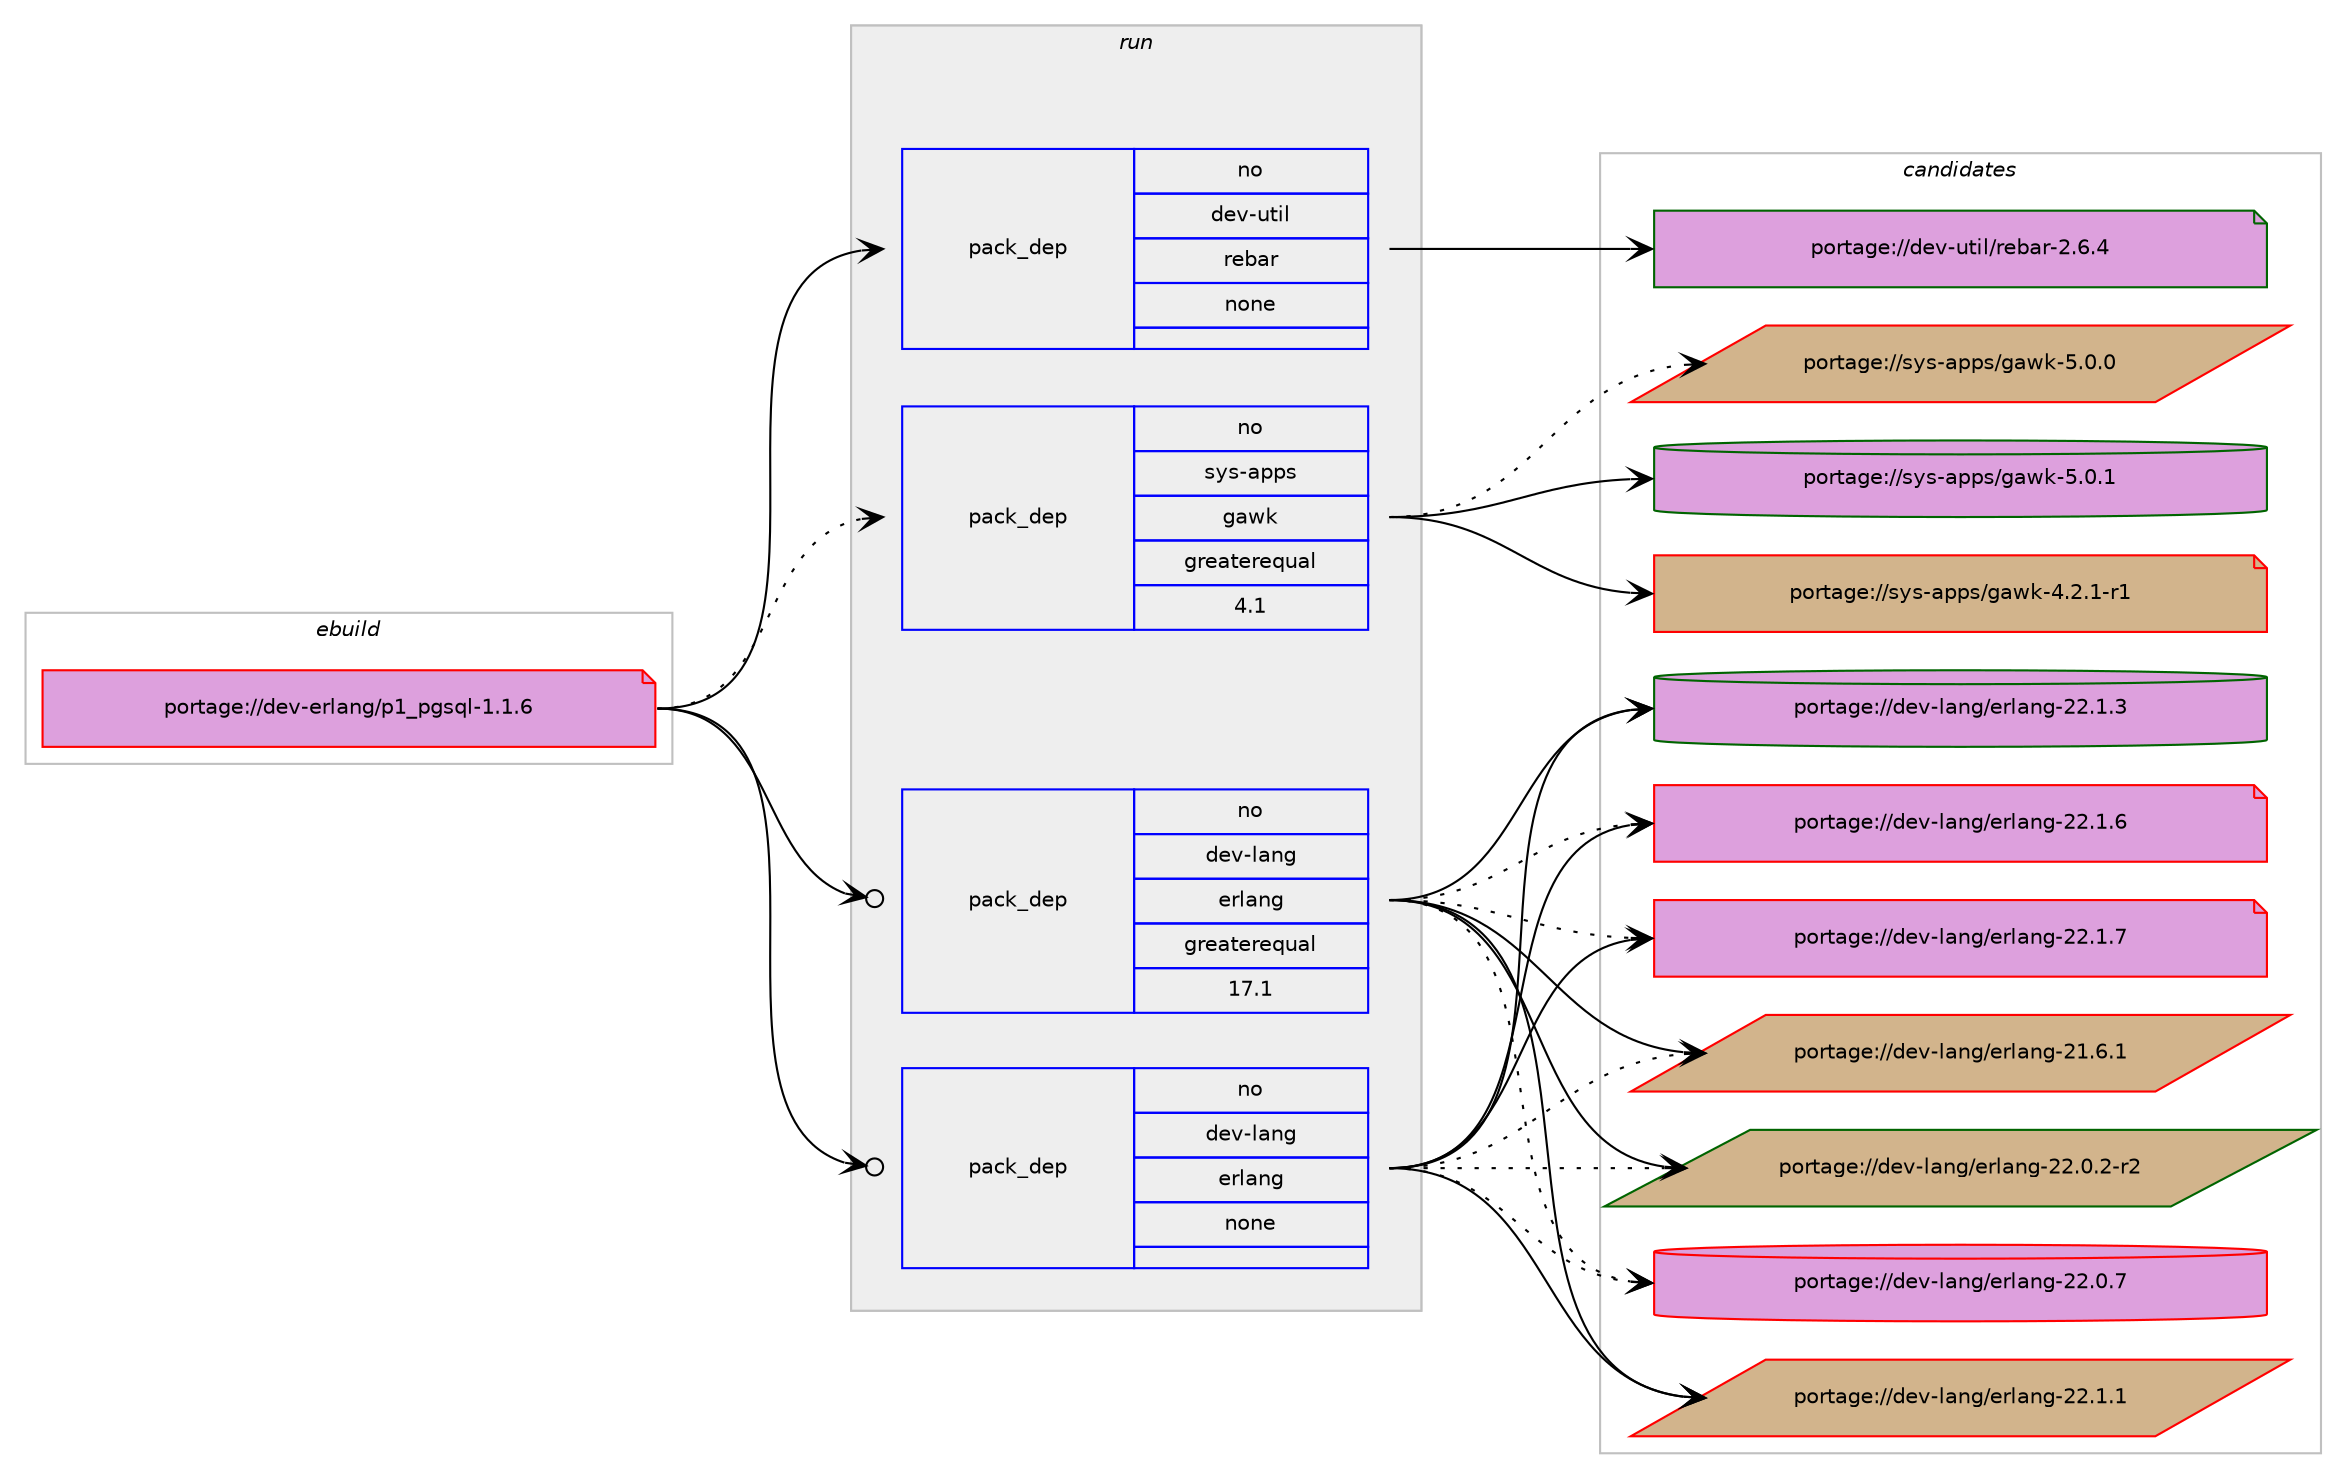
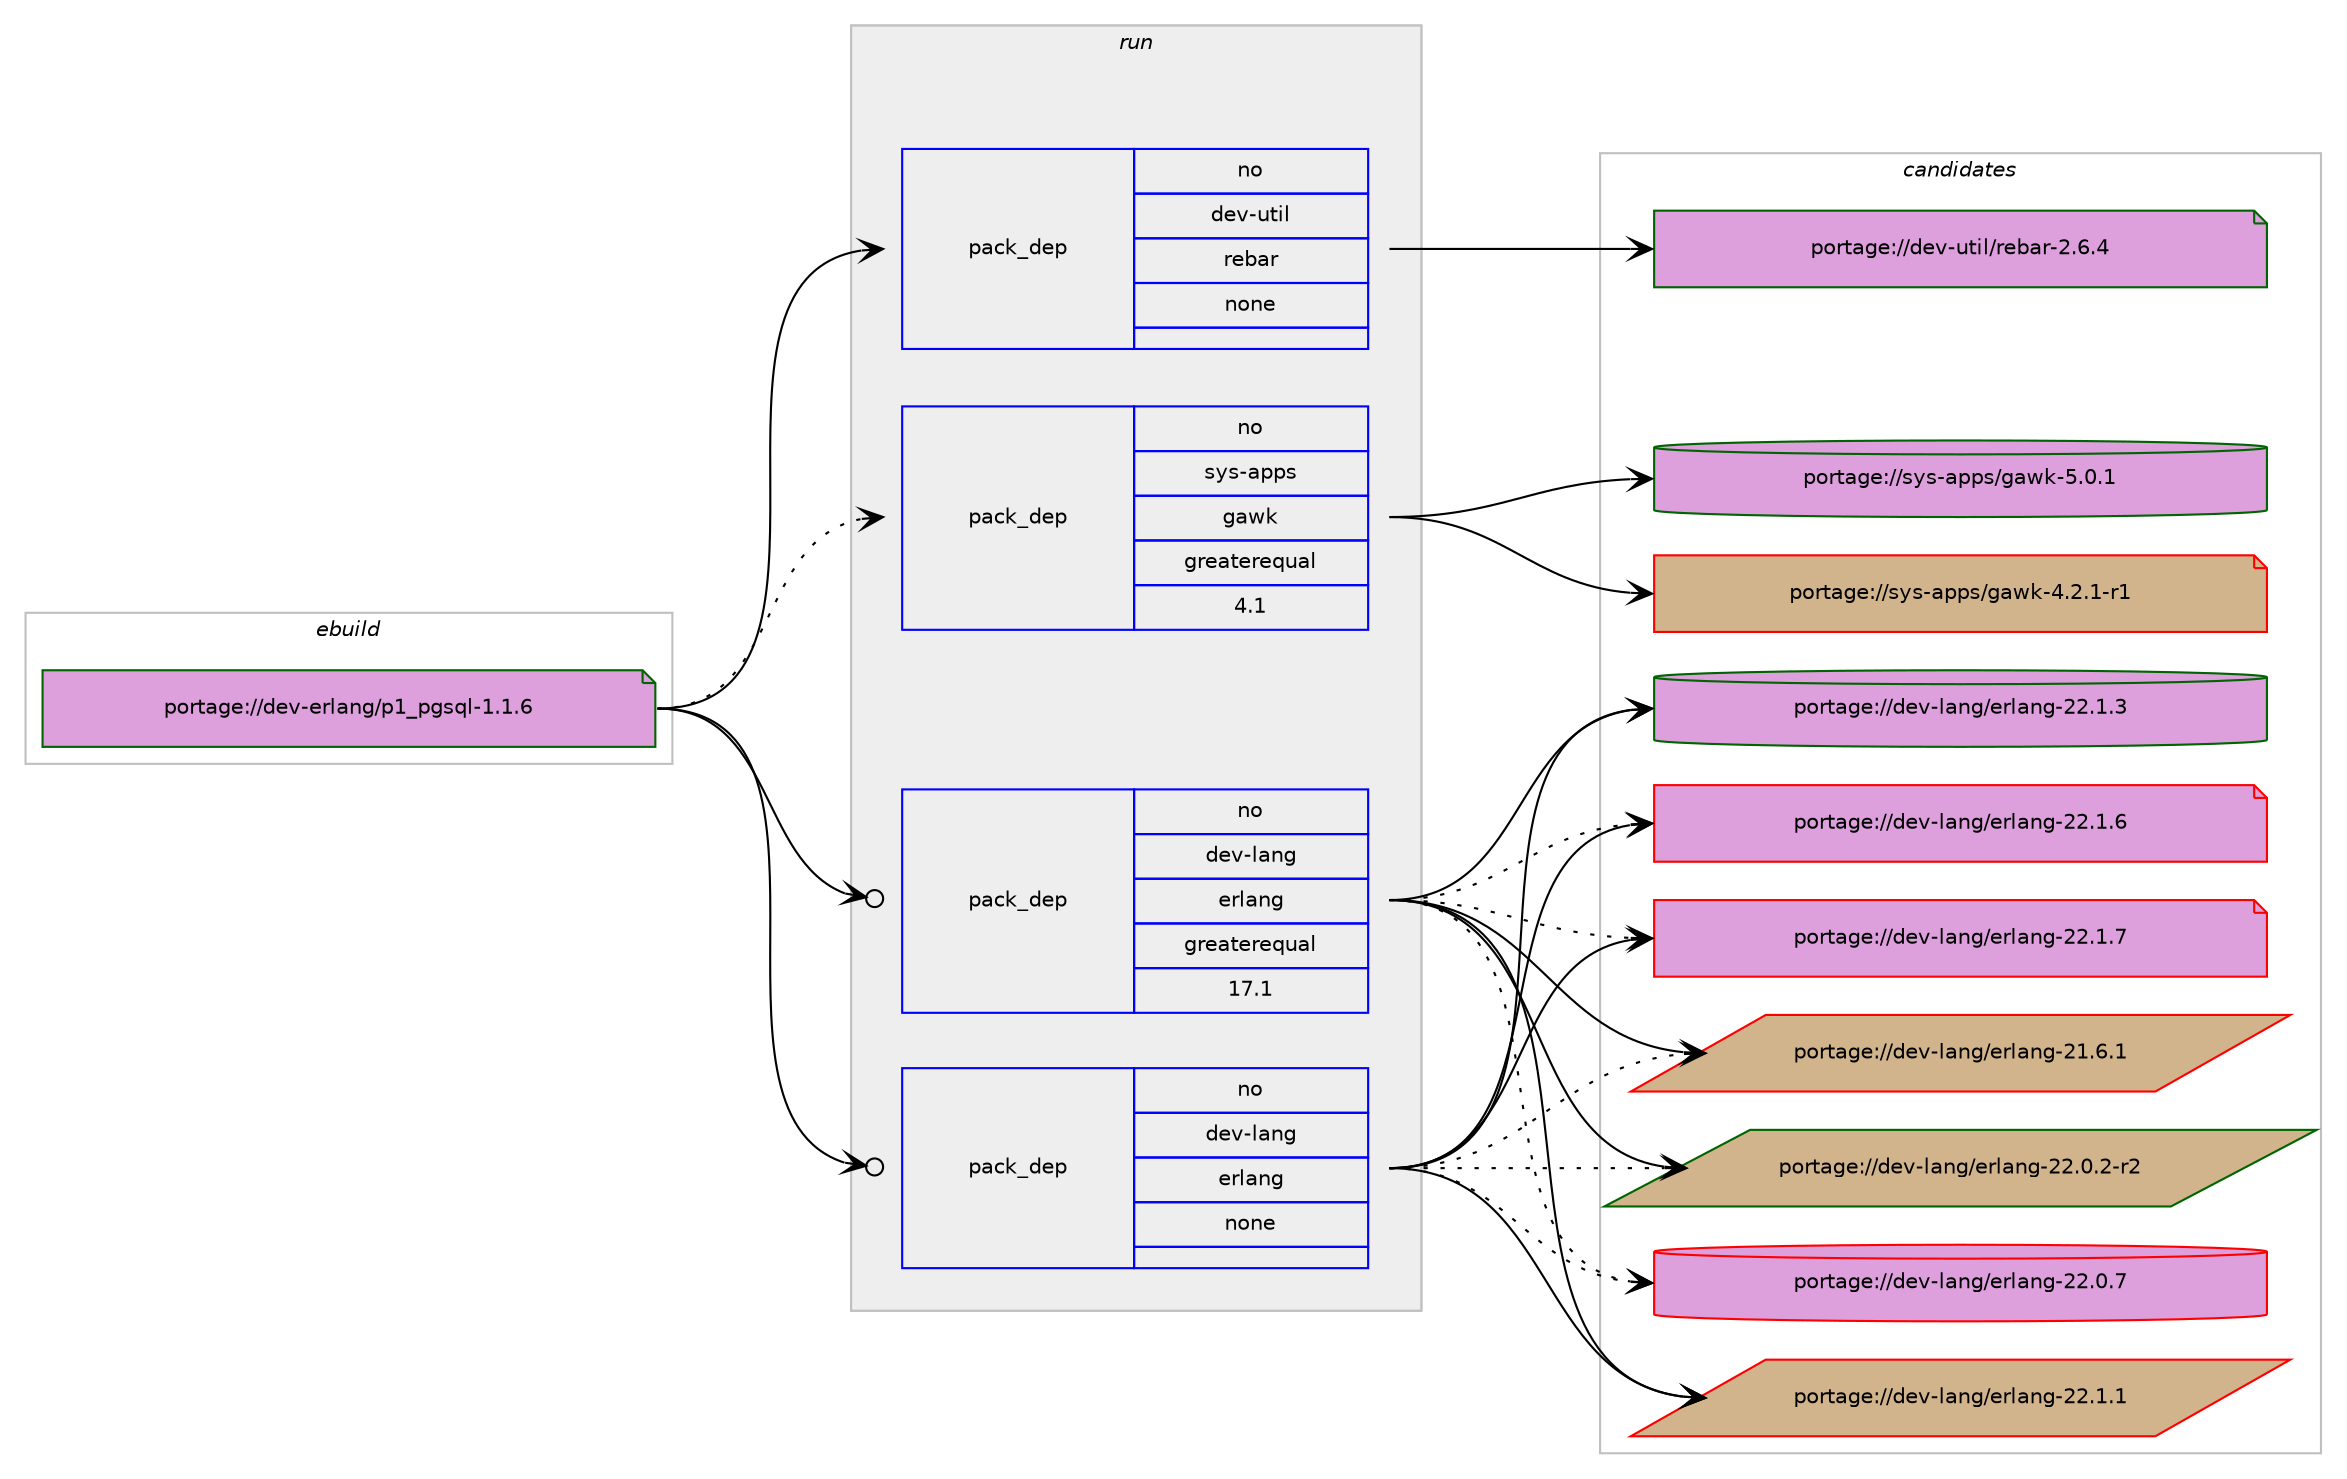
(1961, 364) -> none
(349, 709) -> (349, 709)
